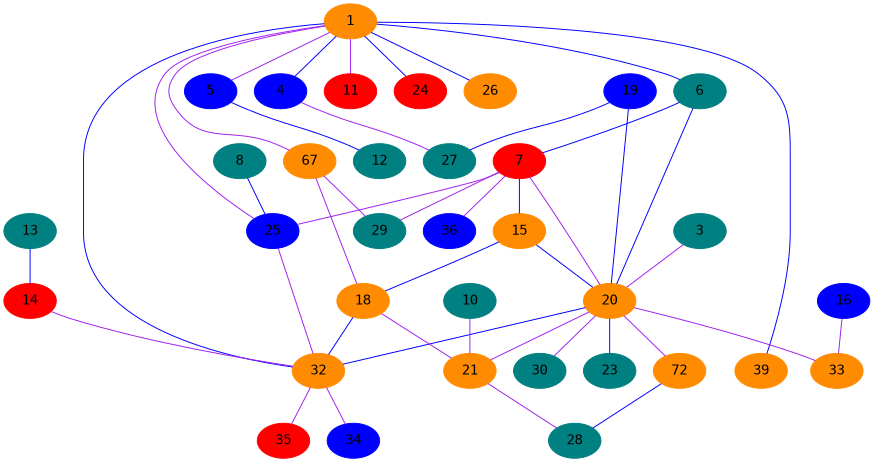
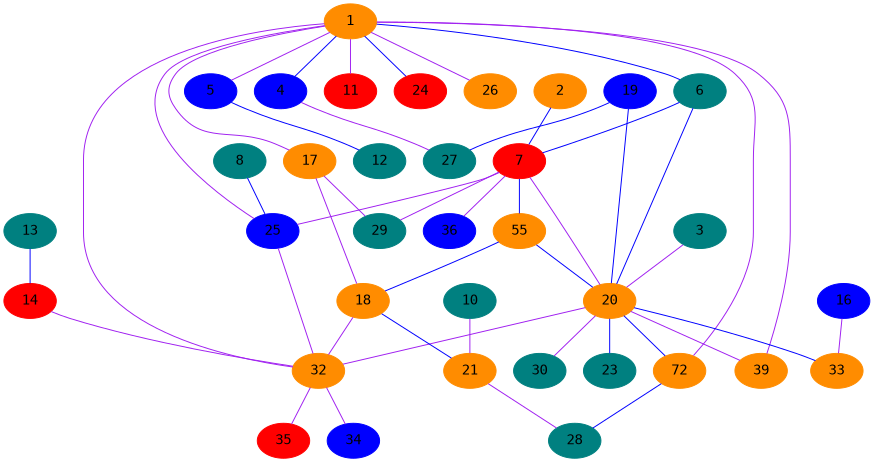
(715, 54) -> (715, 54)
(420, 56) -> (420, 56)
none -> (723, 67)
none -> (560, 91)
(310, 161) -> (310, 161)
(83, 180) -> (83, 180)
(519, 231) -> (519, 231)
(726, 332) -> (726, 332)
(341, 336) -> (341, 336)
(417, 336) -> (417, 336)
(540, 336) -> (685, 336)
(645, 336) -> (645, 336)
(458, 337) -> (458, 337)
